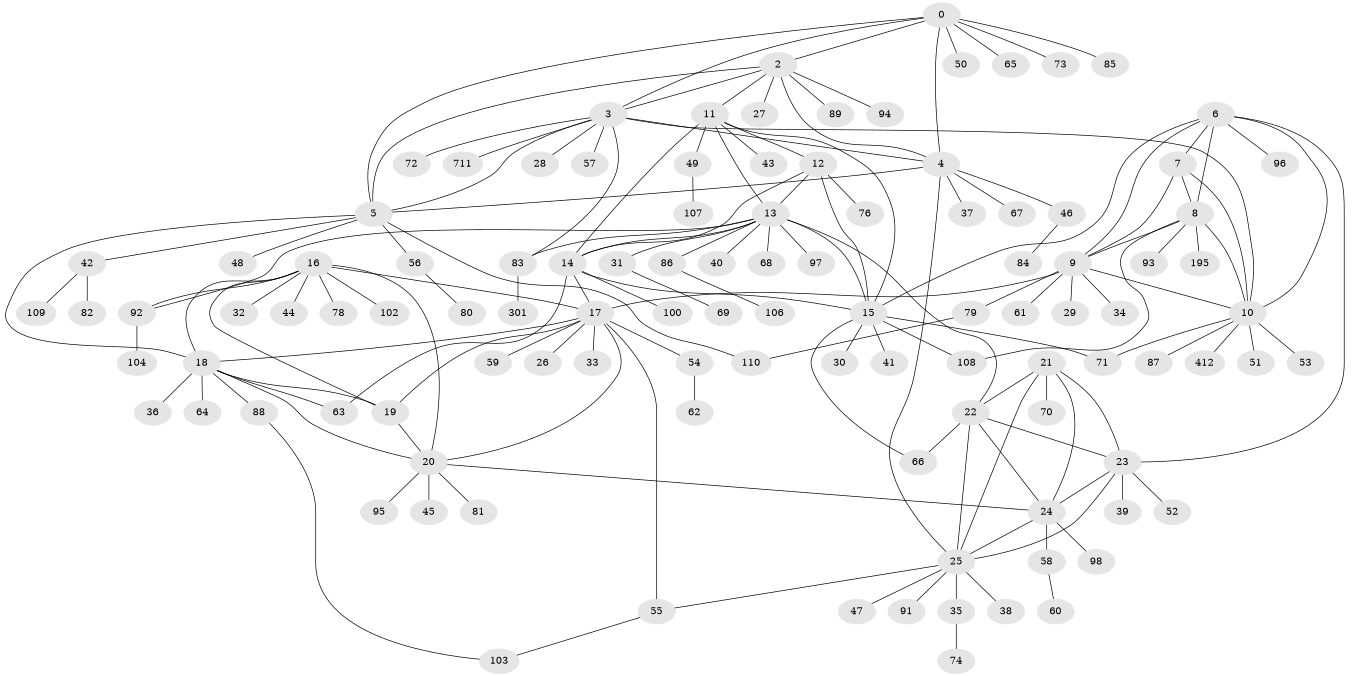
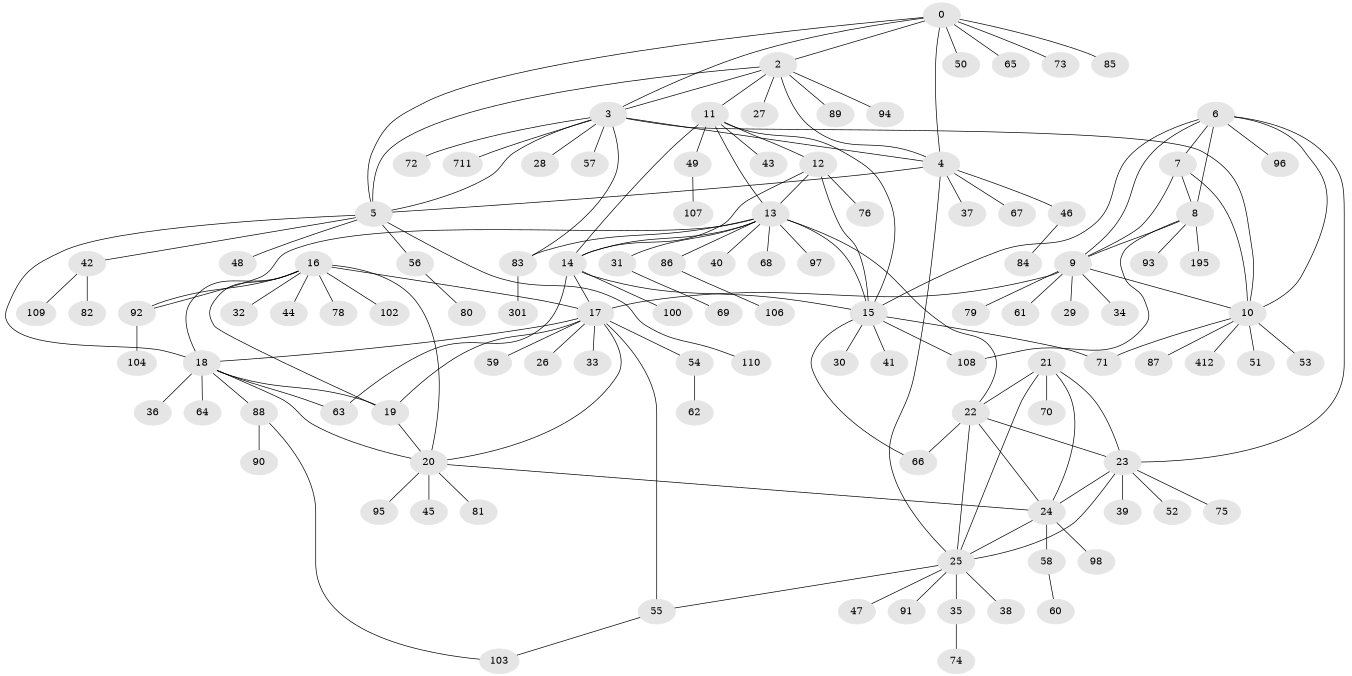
(1231, 260) -> none
(862, 338) -> none
none -> (259, 462)
none -> (1222, 512)
